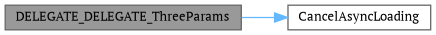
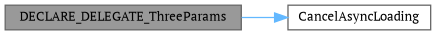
(123, 18) -> (123, 18)
